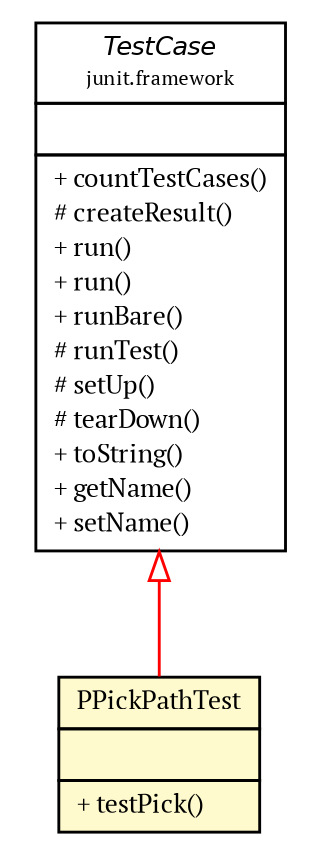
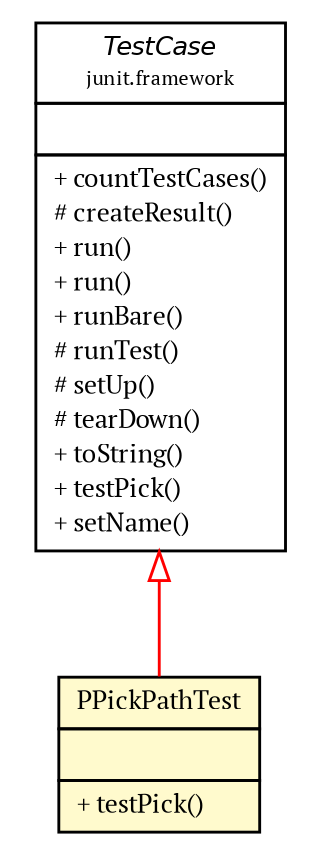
(123, 489) -> (118, 489)
